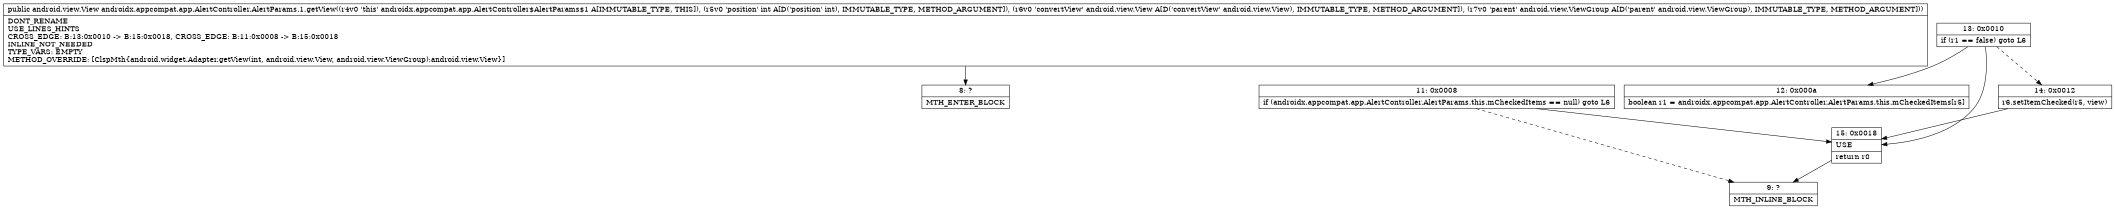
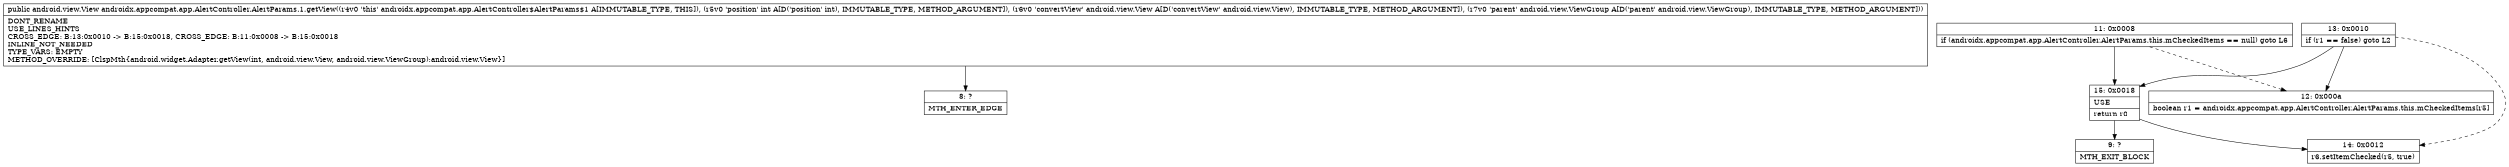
(1984, 41) -> (2348, 41)
(966, 103) -> (966, 108)
(2055, 103) -> (2363, 157)
(1947, 123) -> (2220, 140)
(1603, 145) -> (2215, 68)
(1773, 200) -> (2115, 157)
